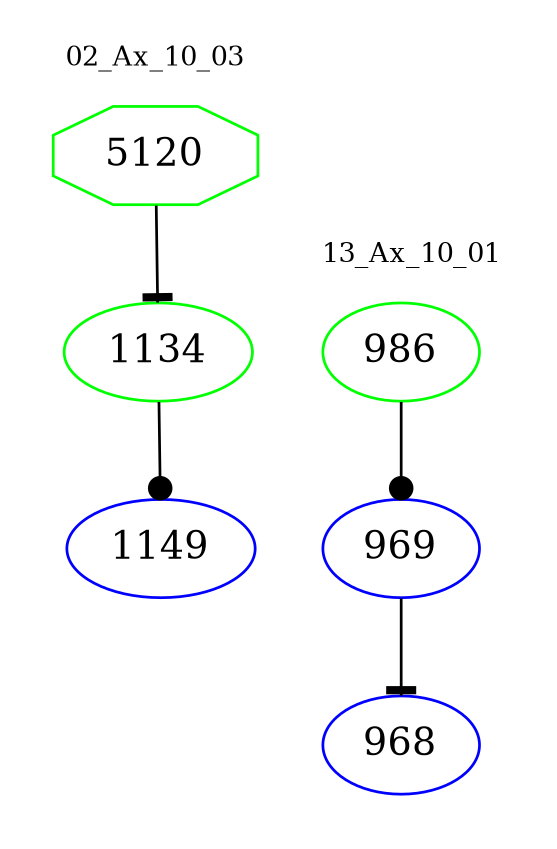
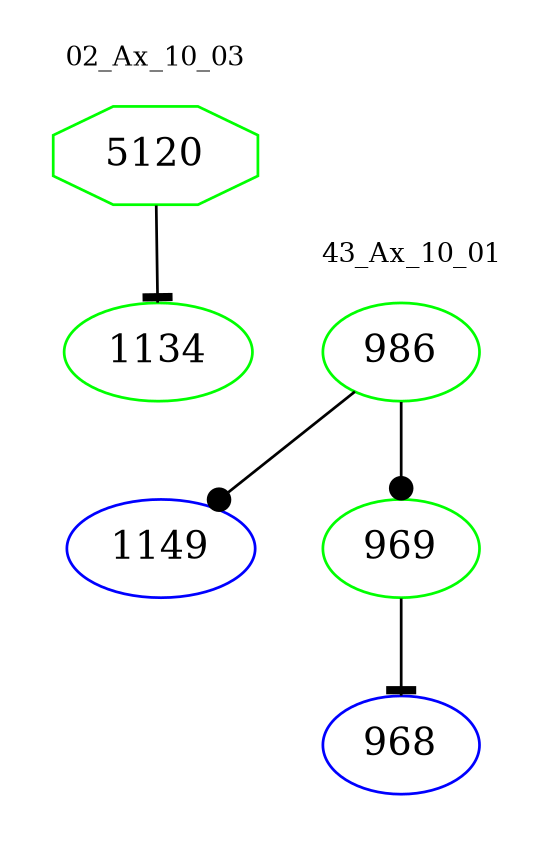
(412, 255) -> (412, 255)
(160, 440) -> (317, 422)
(401, 549) -> (401, 549)
